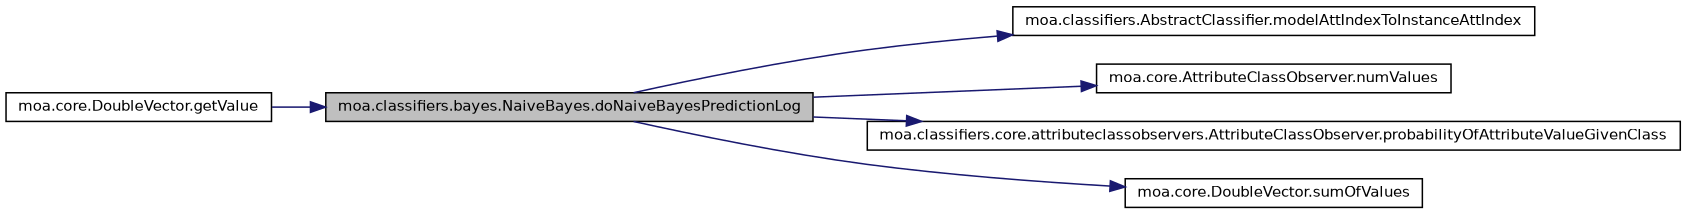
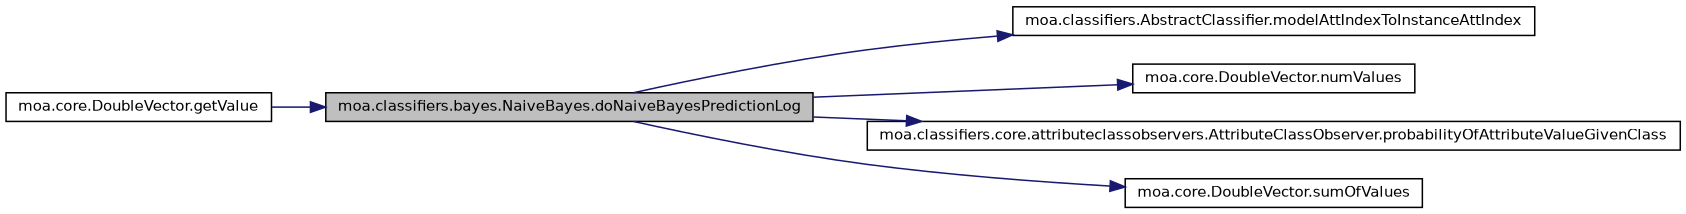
(1274, 78) -> (1274, 78)
